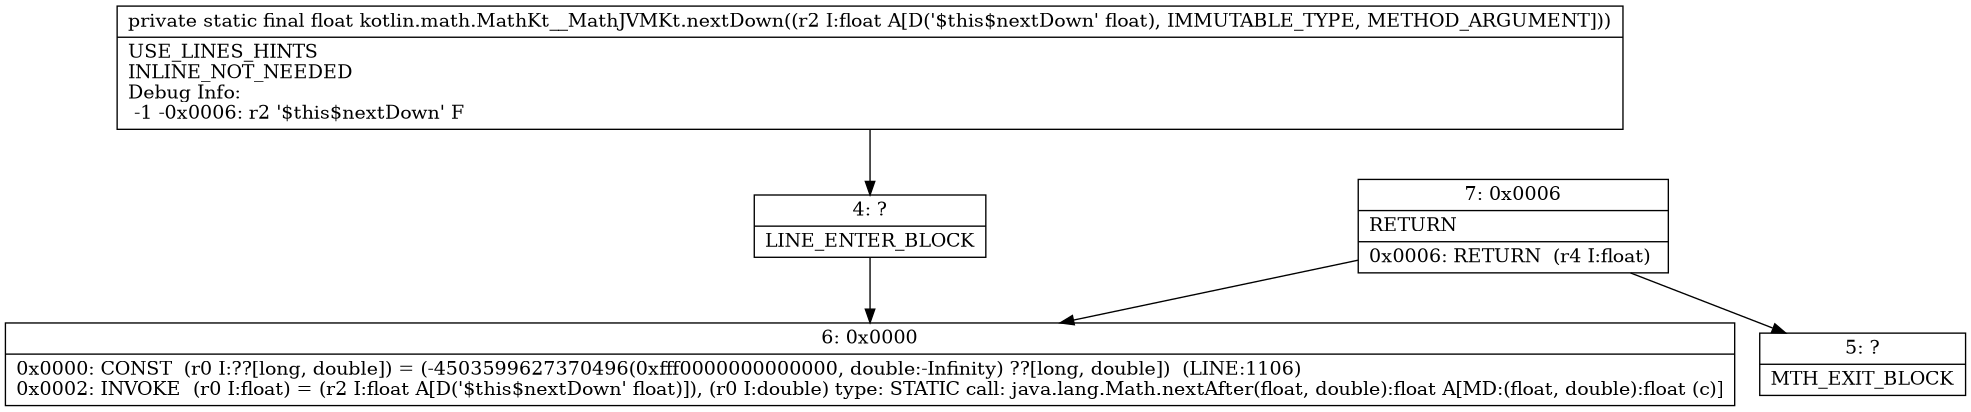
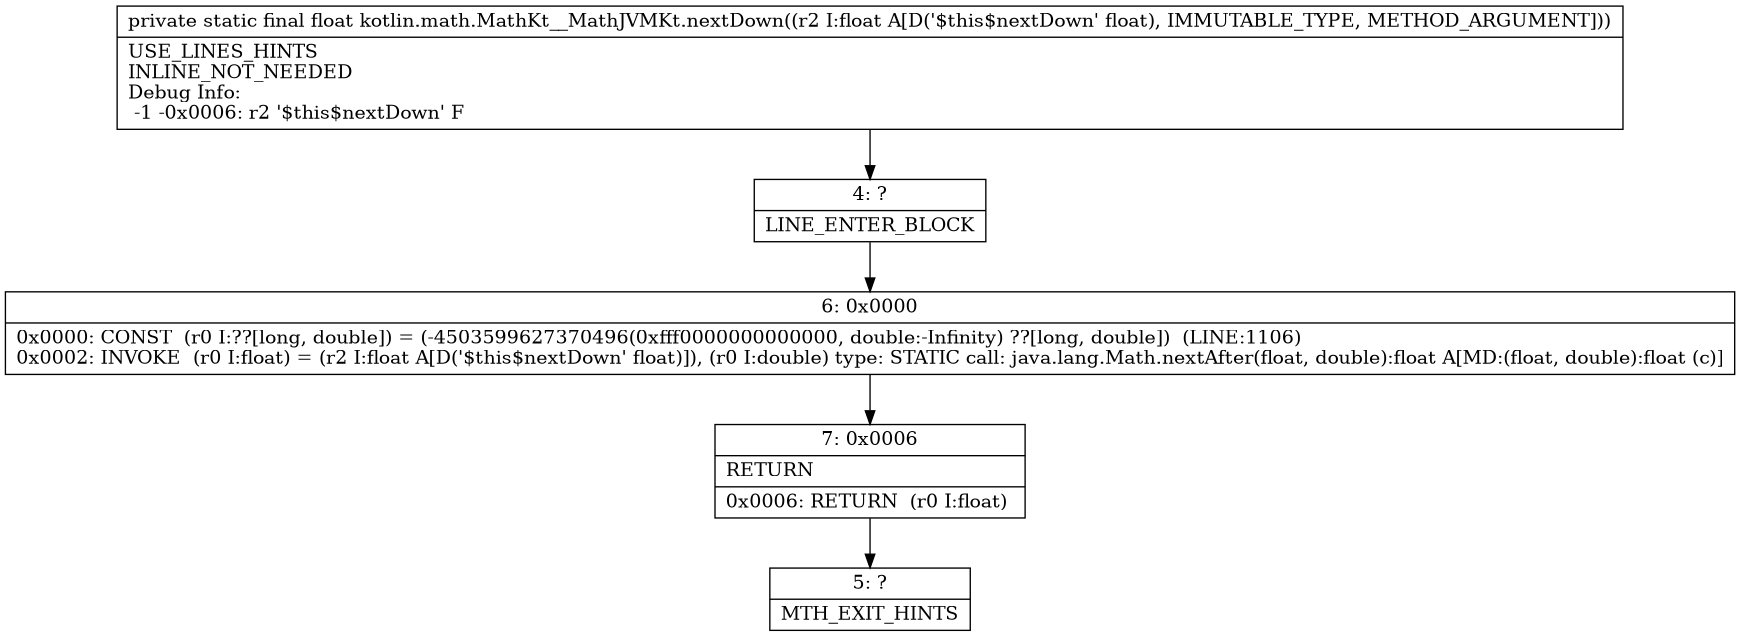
(1513, 257) -> (870, 502)
(1216, 290) -> (870, 393)
(1863, 379) -> (870, 614)
